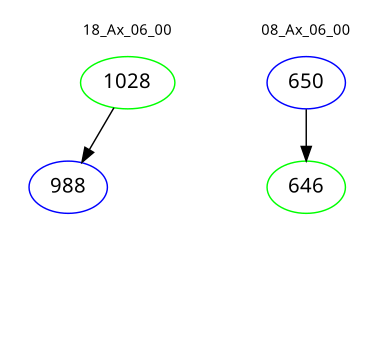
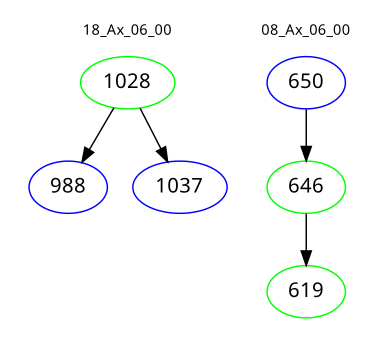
none -> (180, 187)
none -> (306, 292)
